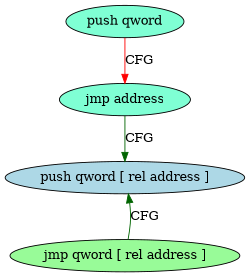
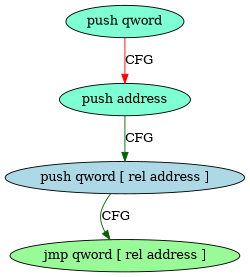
(125, 100) -> (125, 100)
(130, 221) -> (101, 212)
